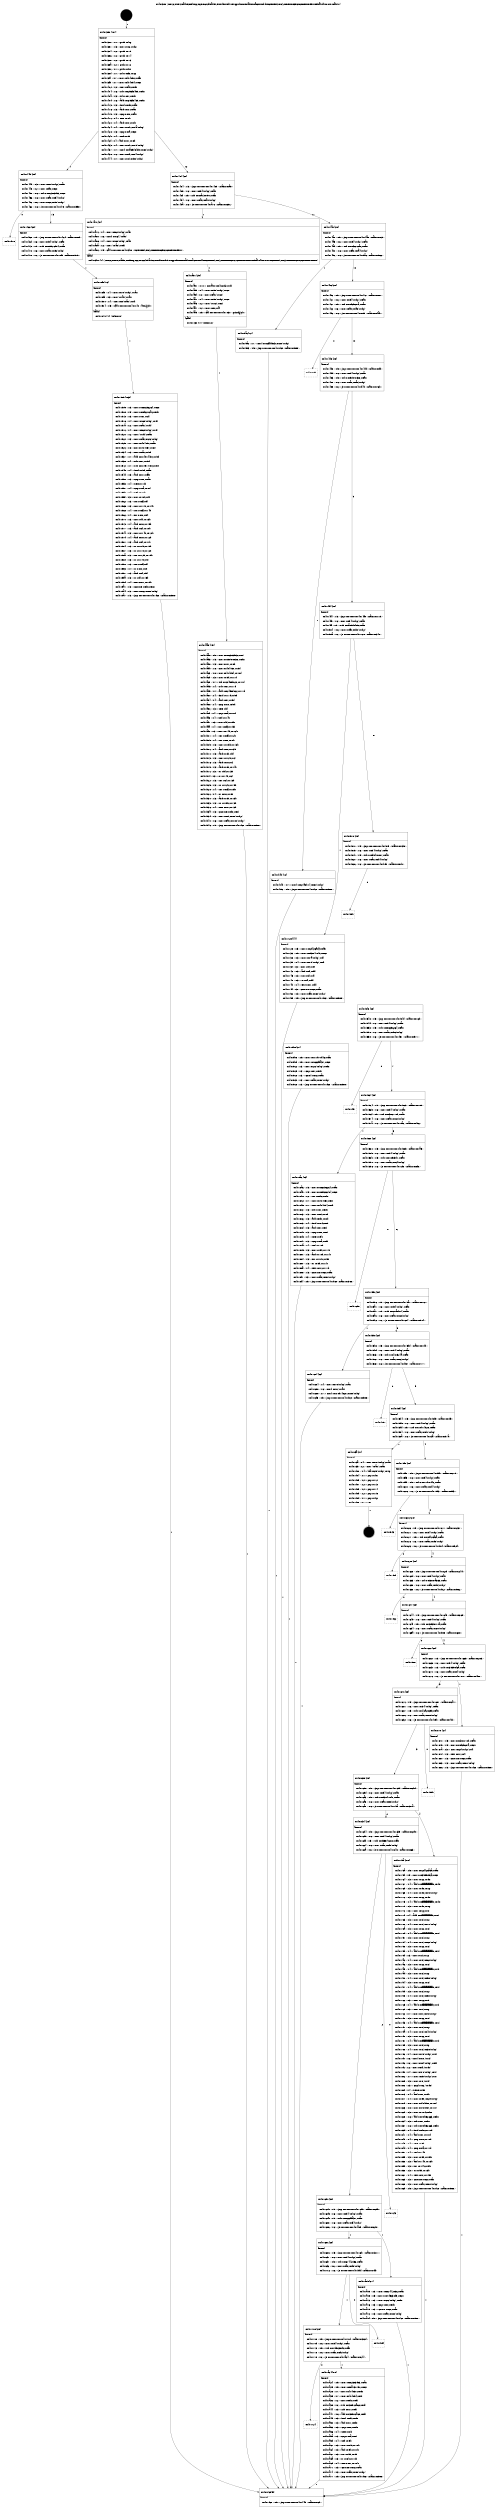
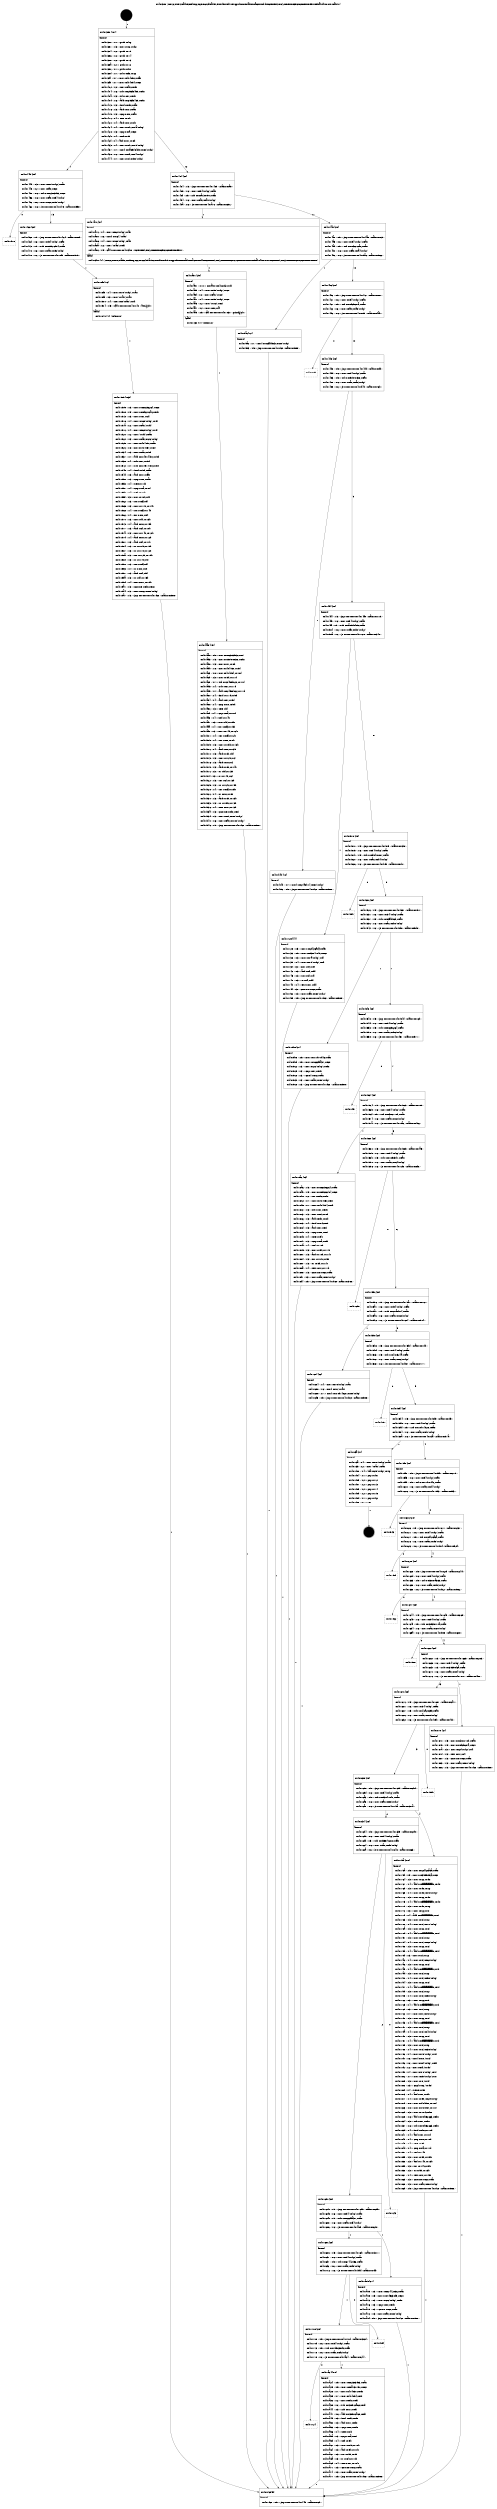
none -> (390, 914)
(440, 1684) -> (440, 1684)
